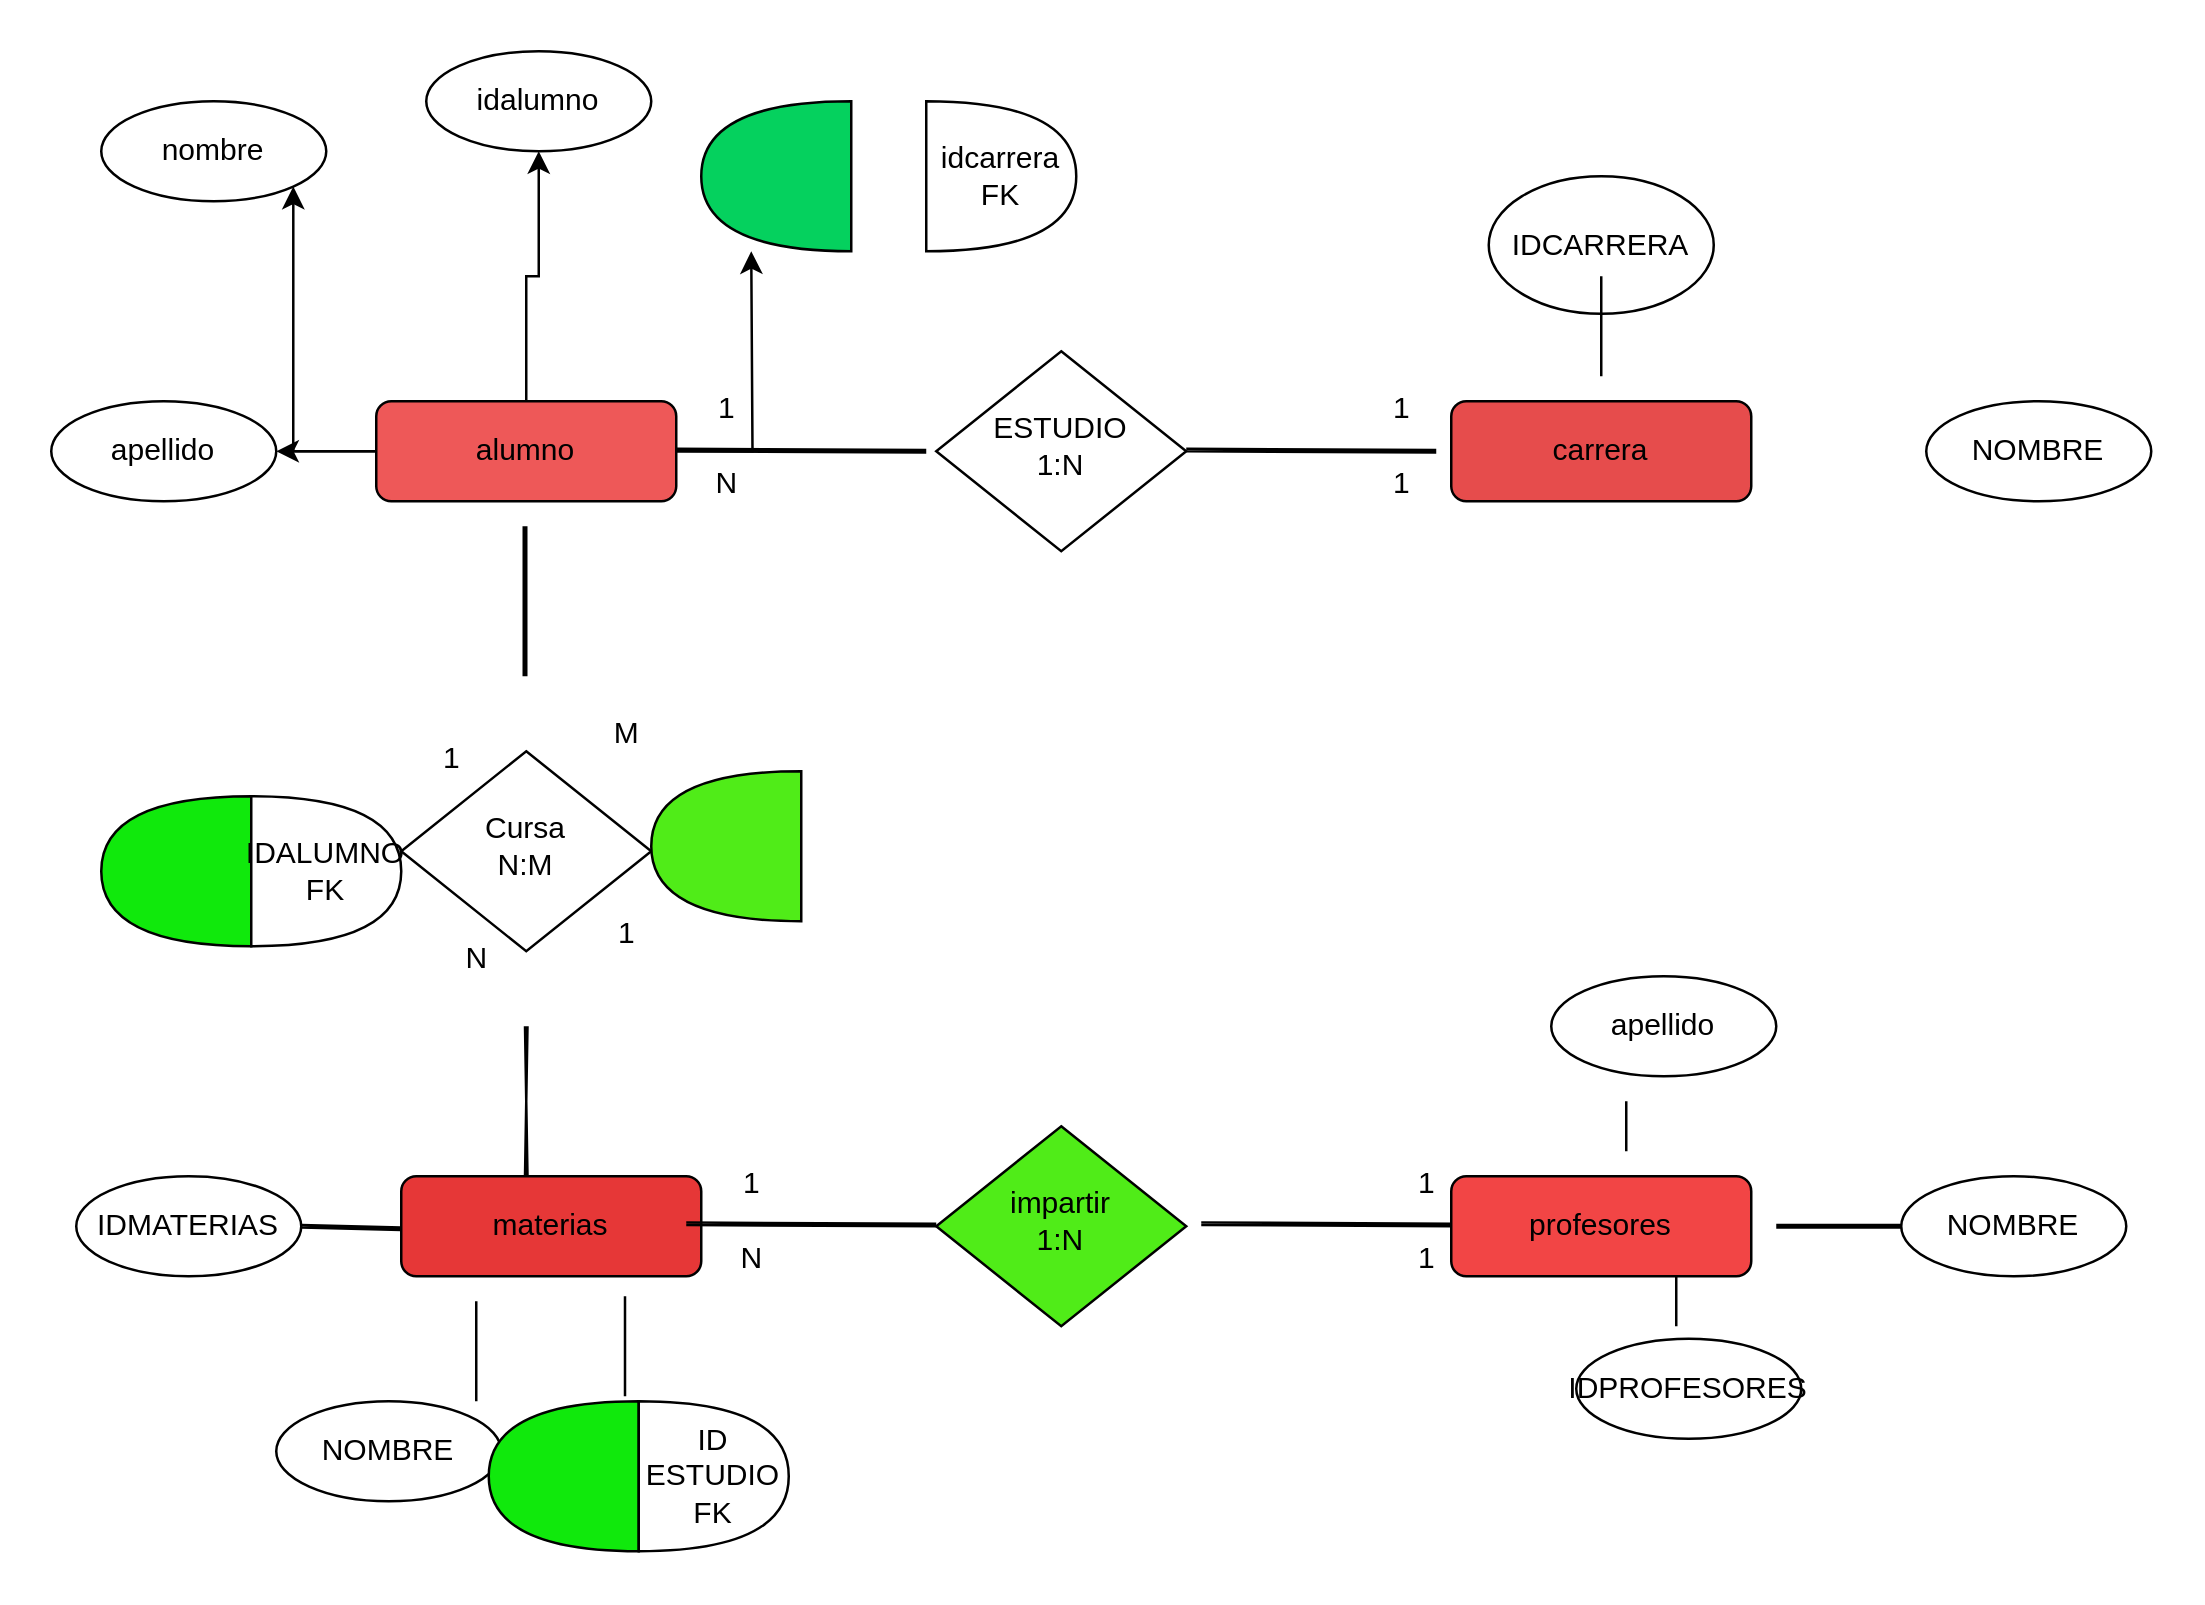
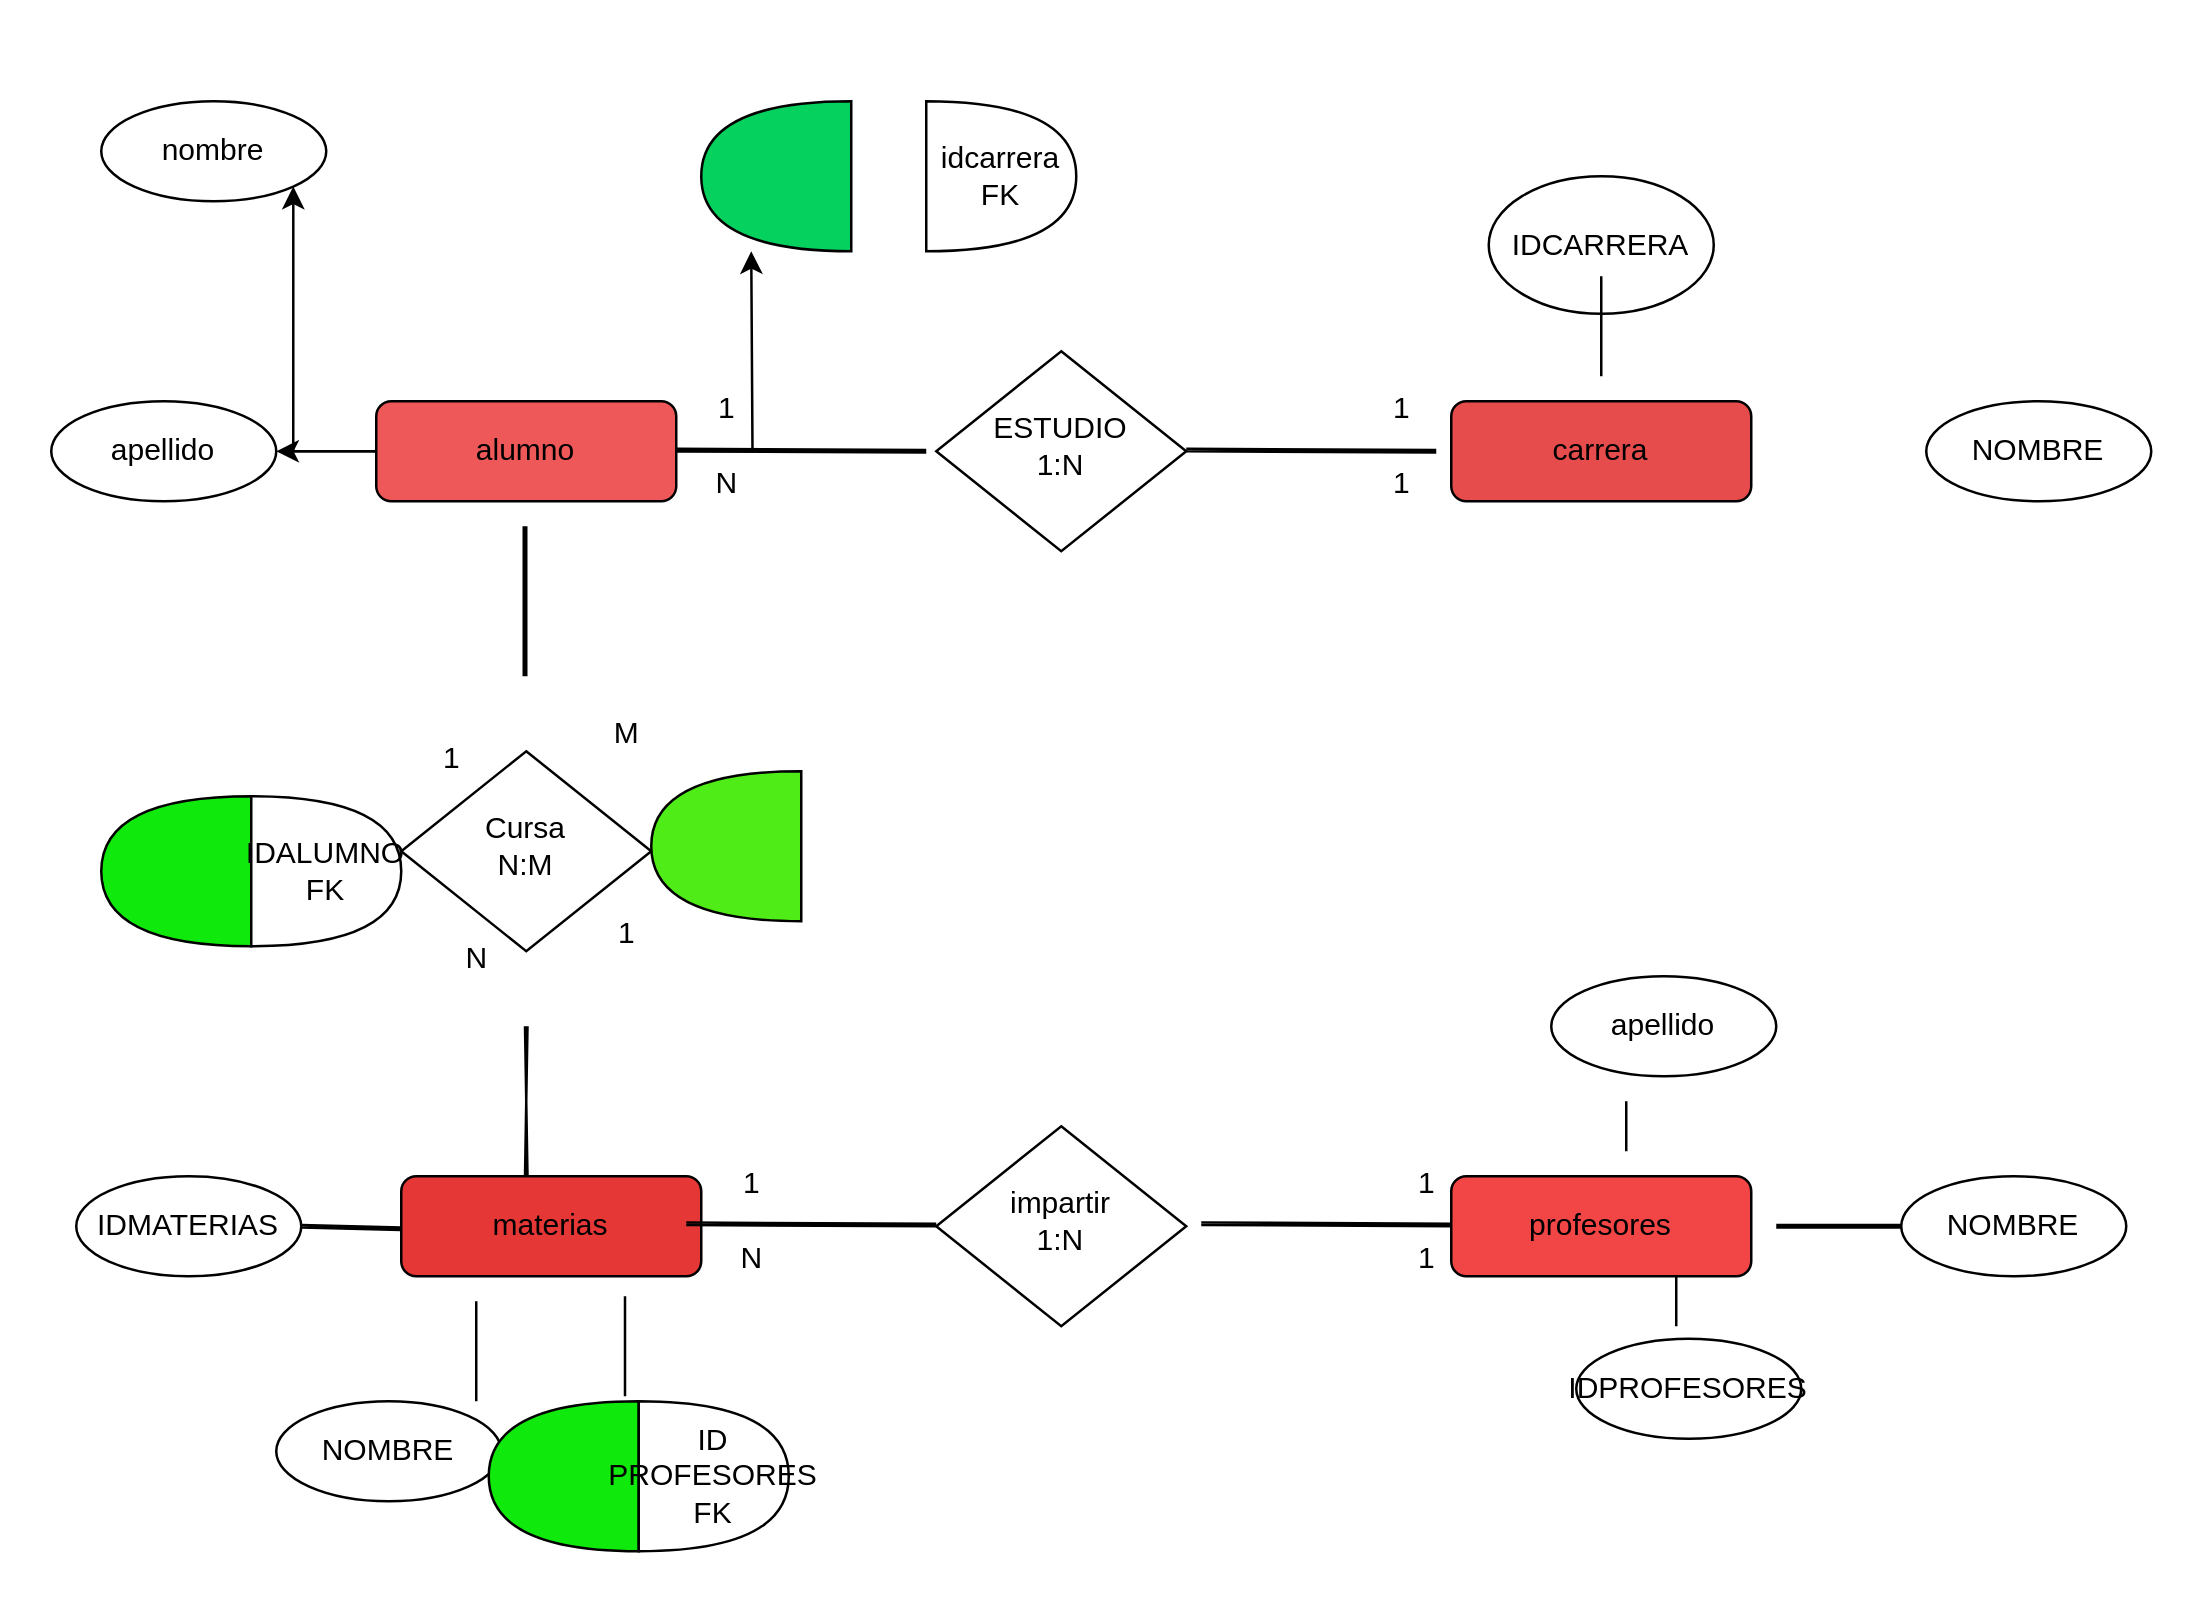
(539, 101) -> none
(526, 278) -> none
(1061, 1226) -> (1061, 1226)
(714, 1476) -> (714, 1476)
